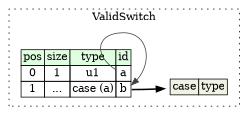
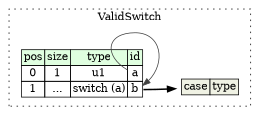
(93, 89) -> (99, 89)
